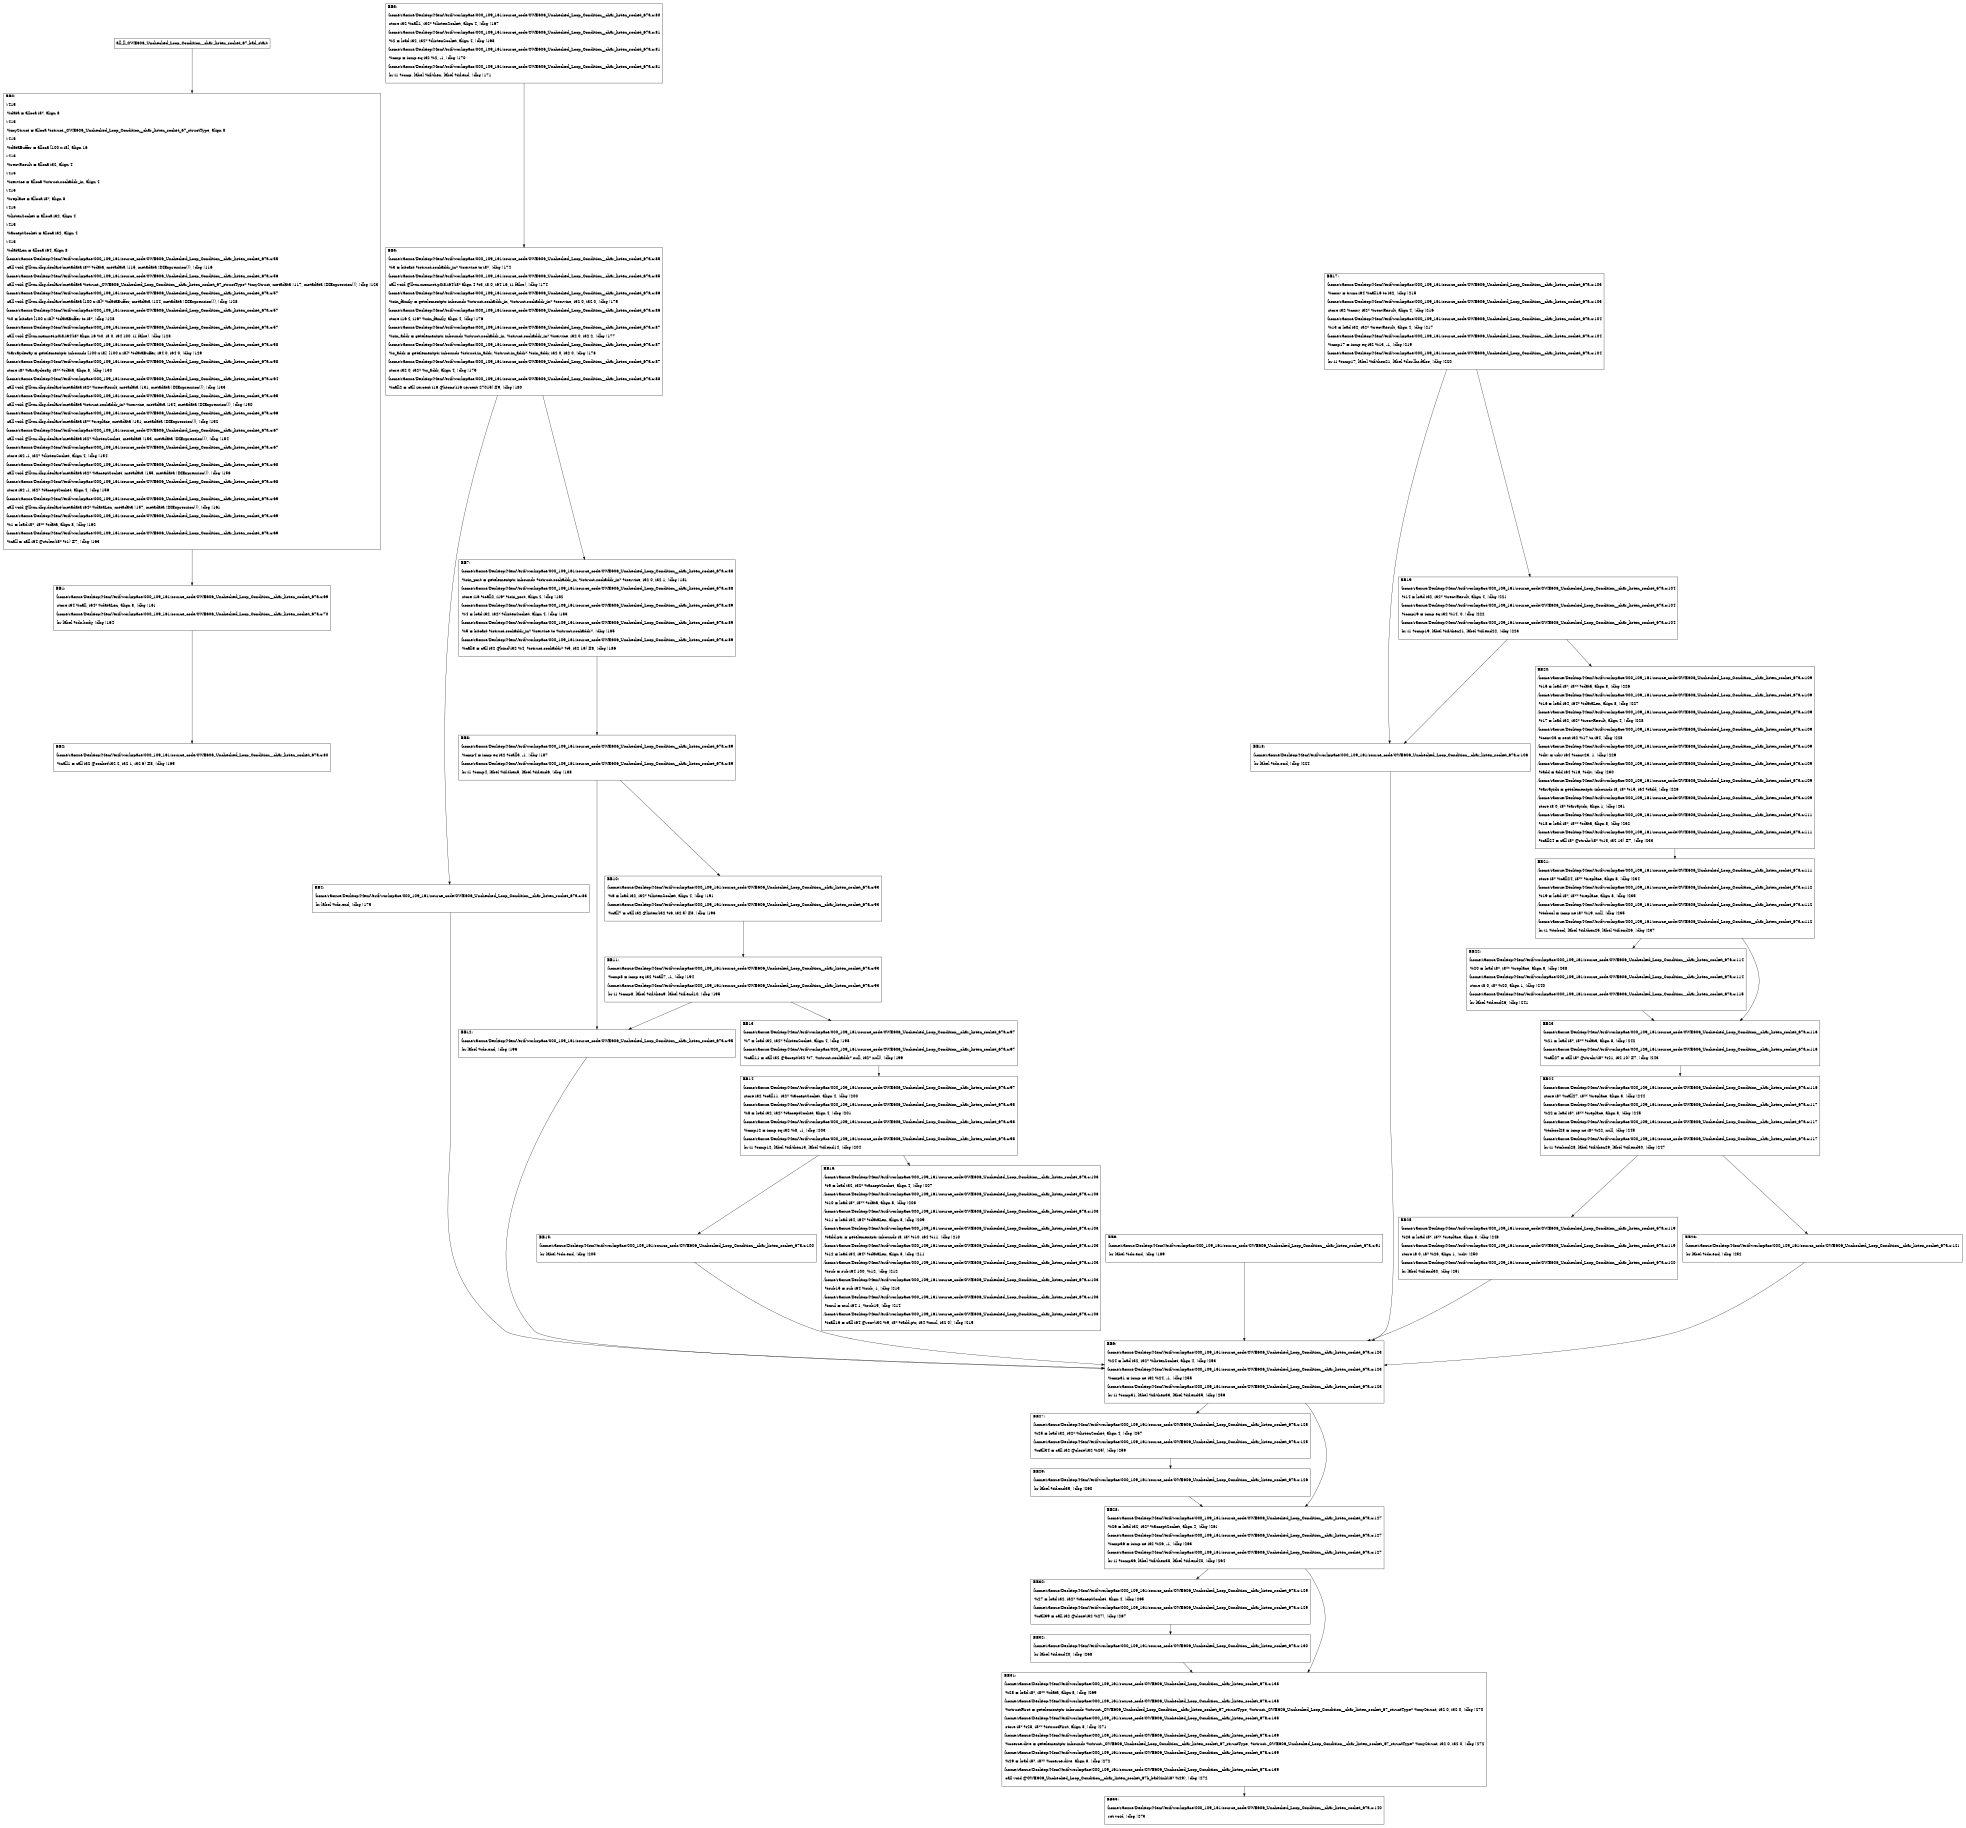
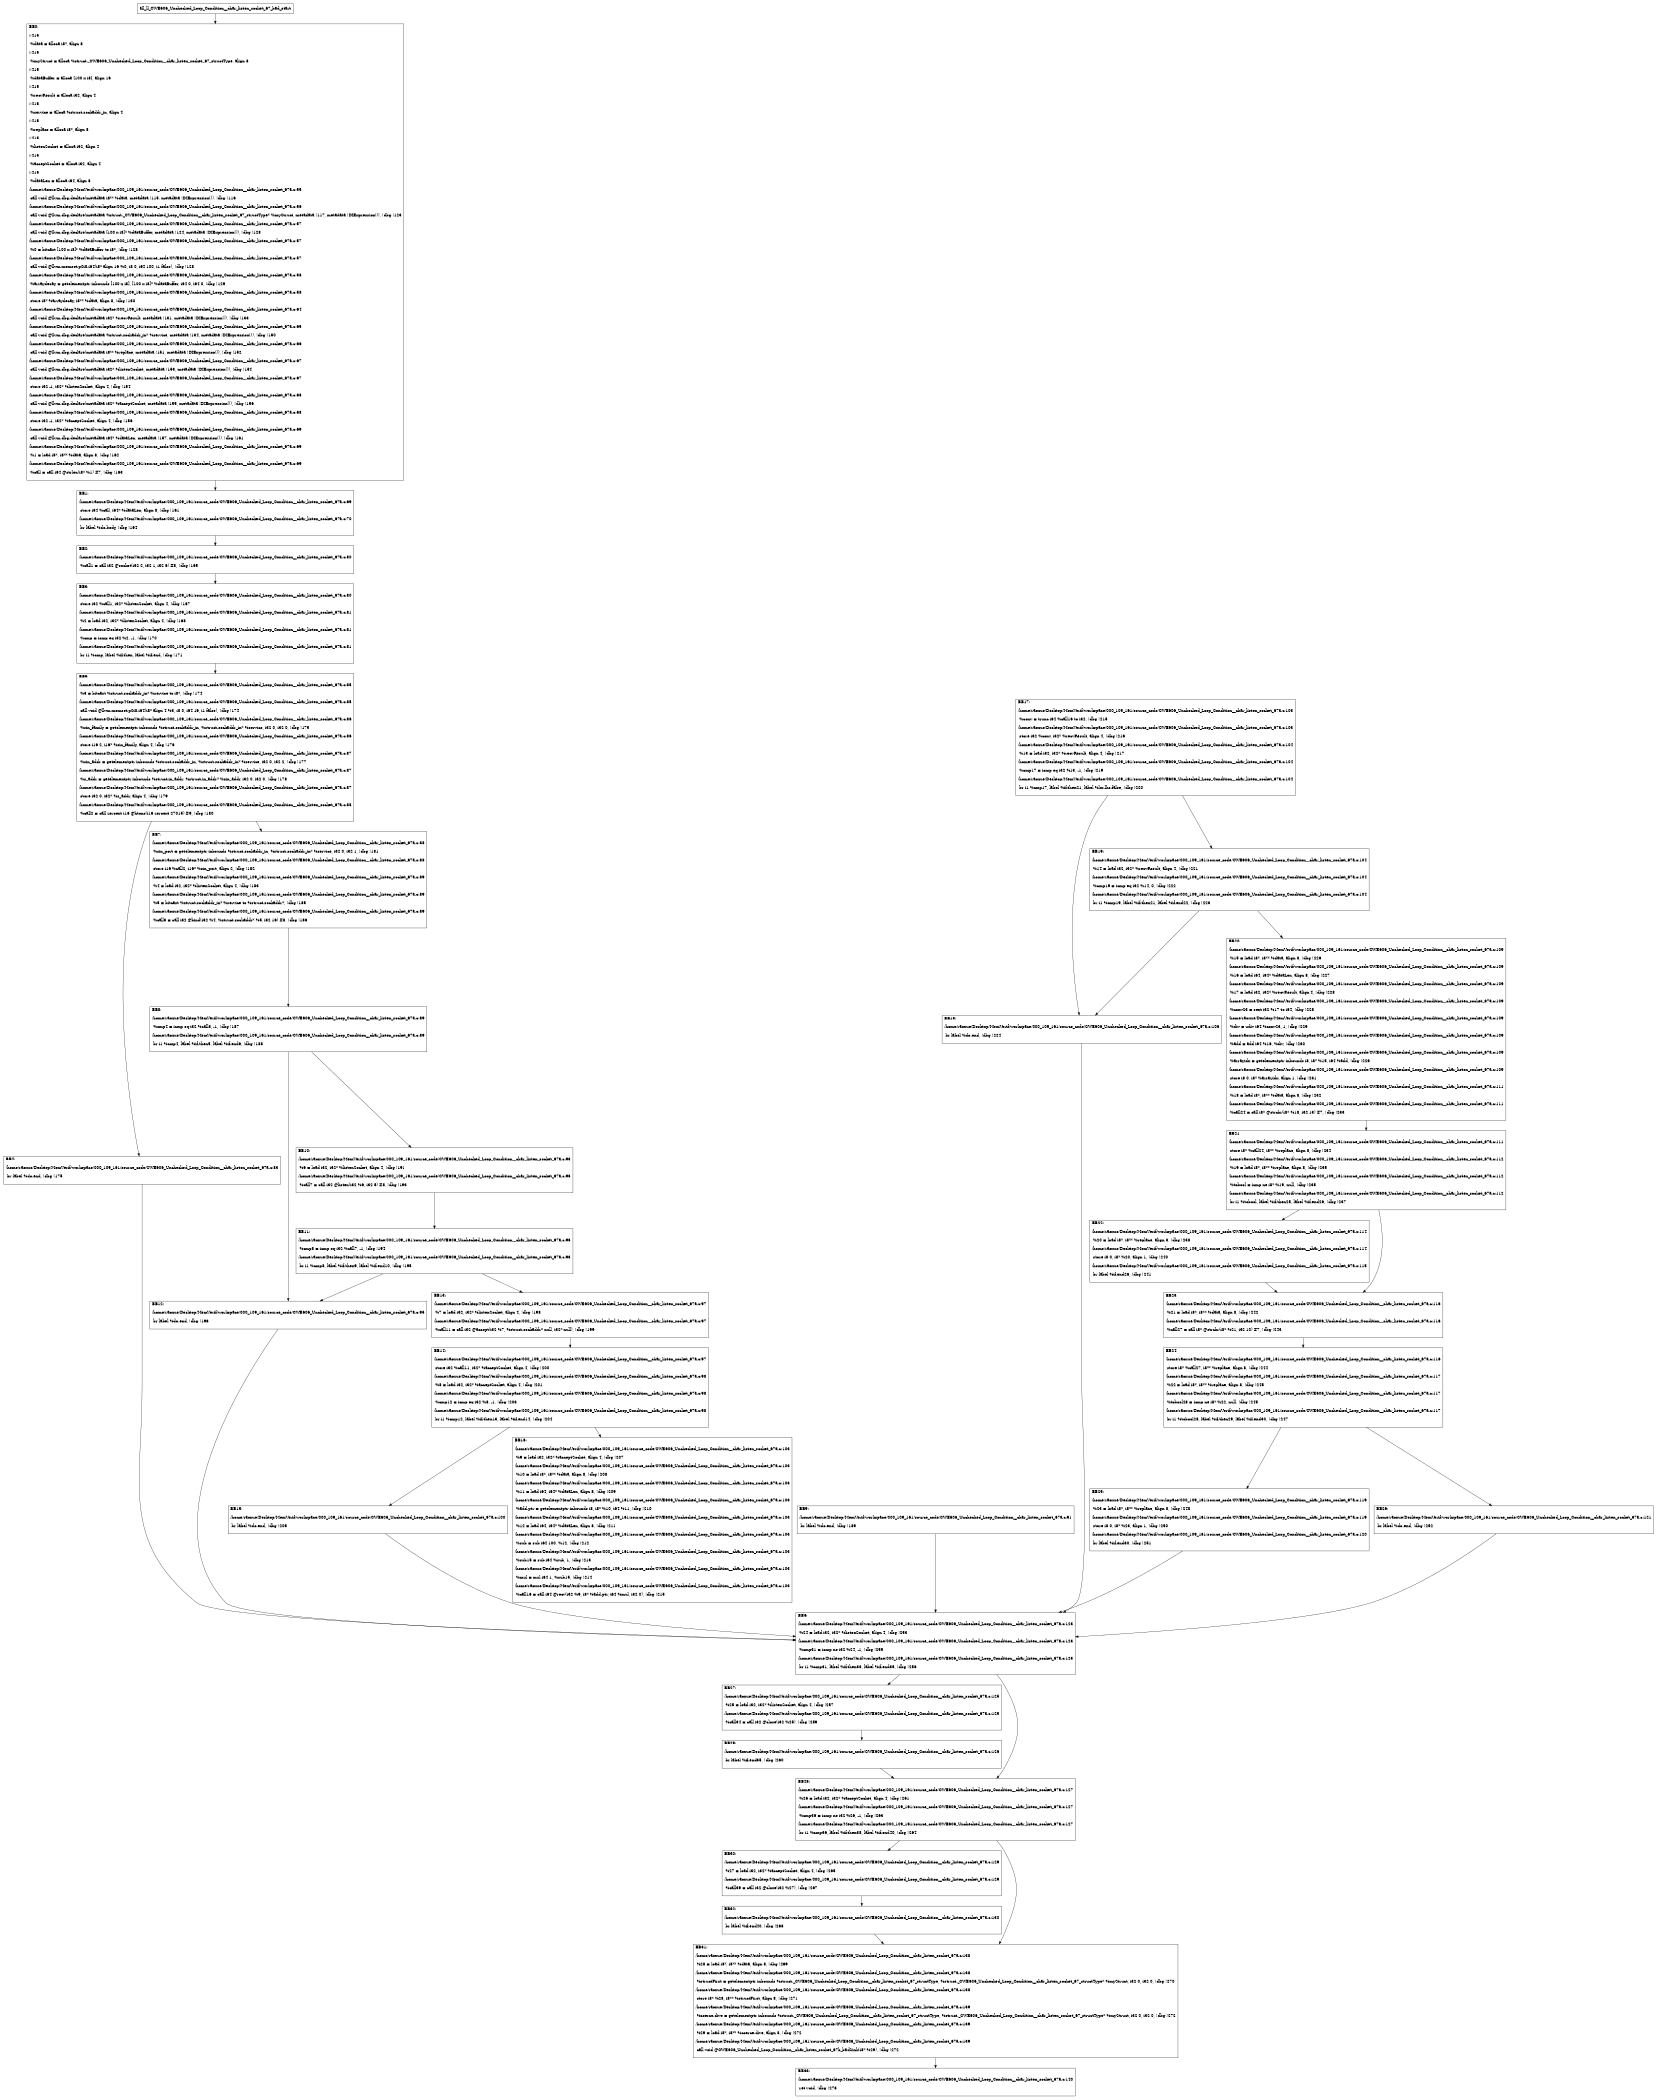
none -> (215, 577)
(1439, 1254) -> (1130, 1526)
